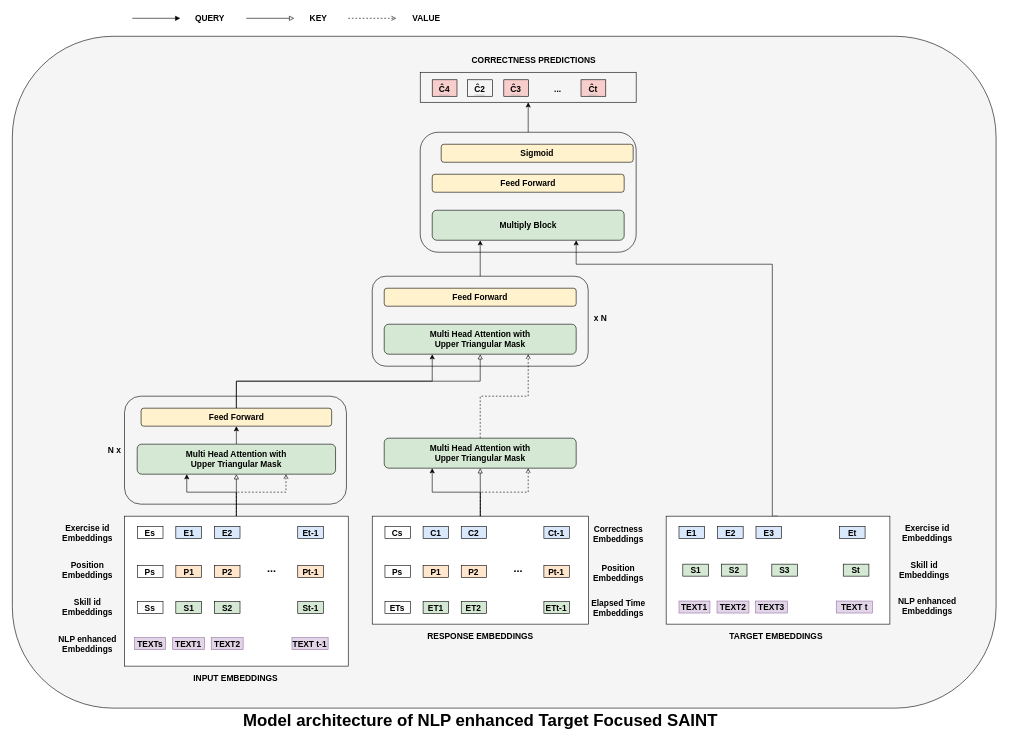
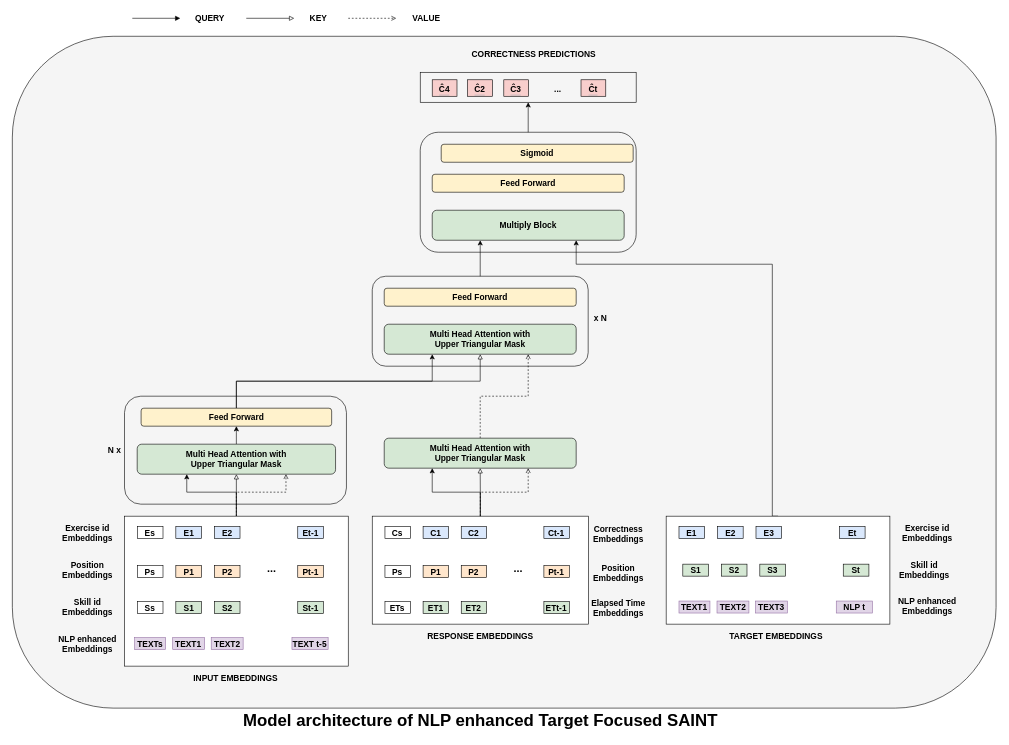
(534, 60) -> (534, 54)
(480, 88) -> (480, 88)
(785, 570) -> (773, 570)
(855, 608) -> (855, 608)
(310, 644) -> (310, 644)
